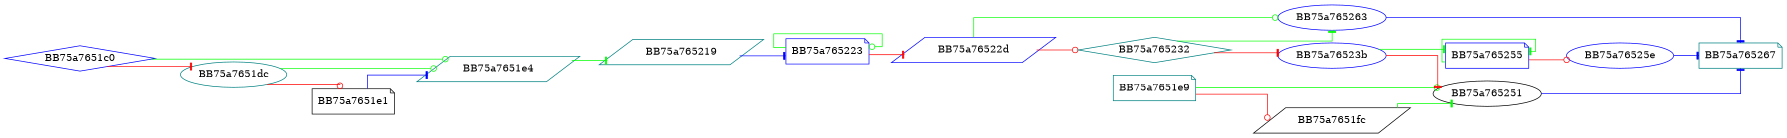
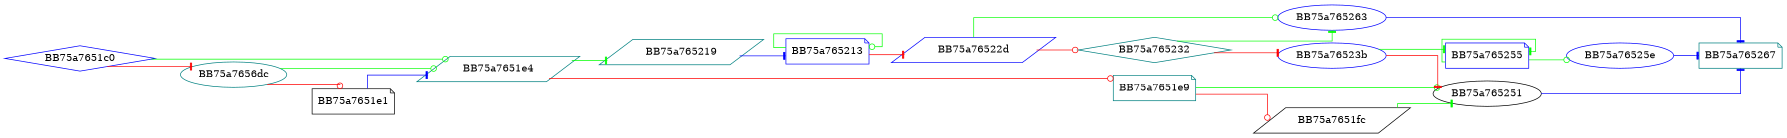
(827, 51) -> (827, 51)
(1546, 60) -> (1546, 60)
(234, 75) -> (234, 75)
none -> (828, 79)
